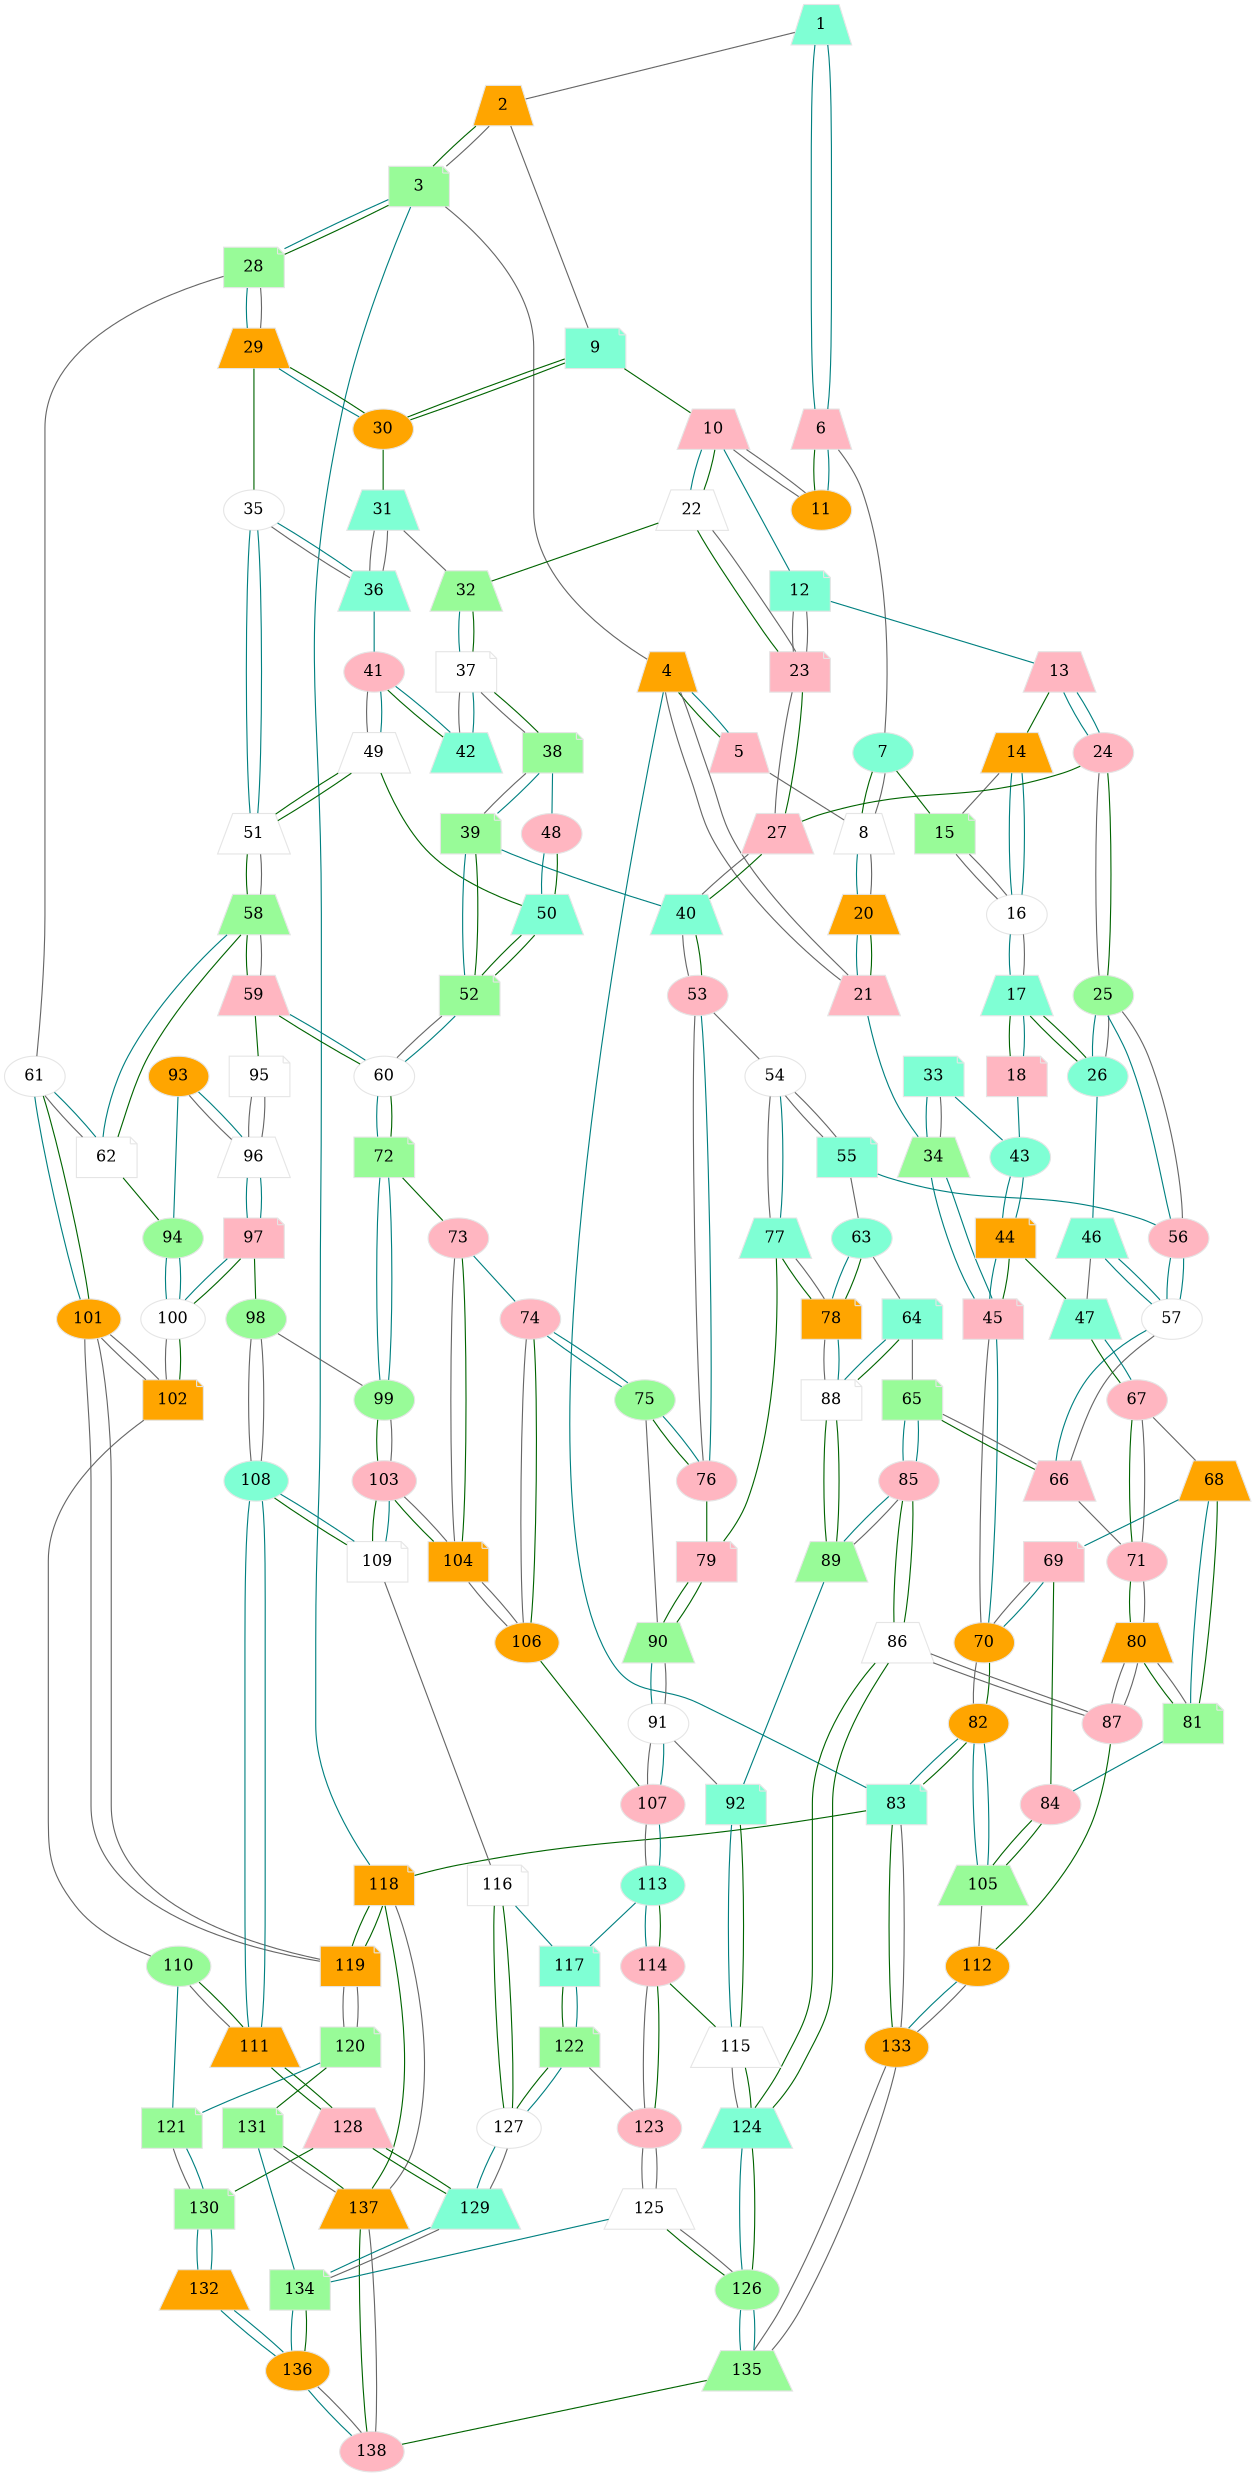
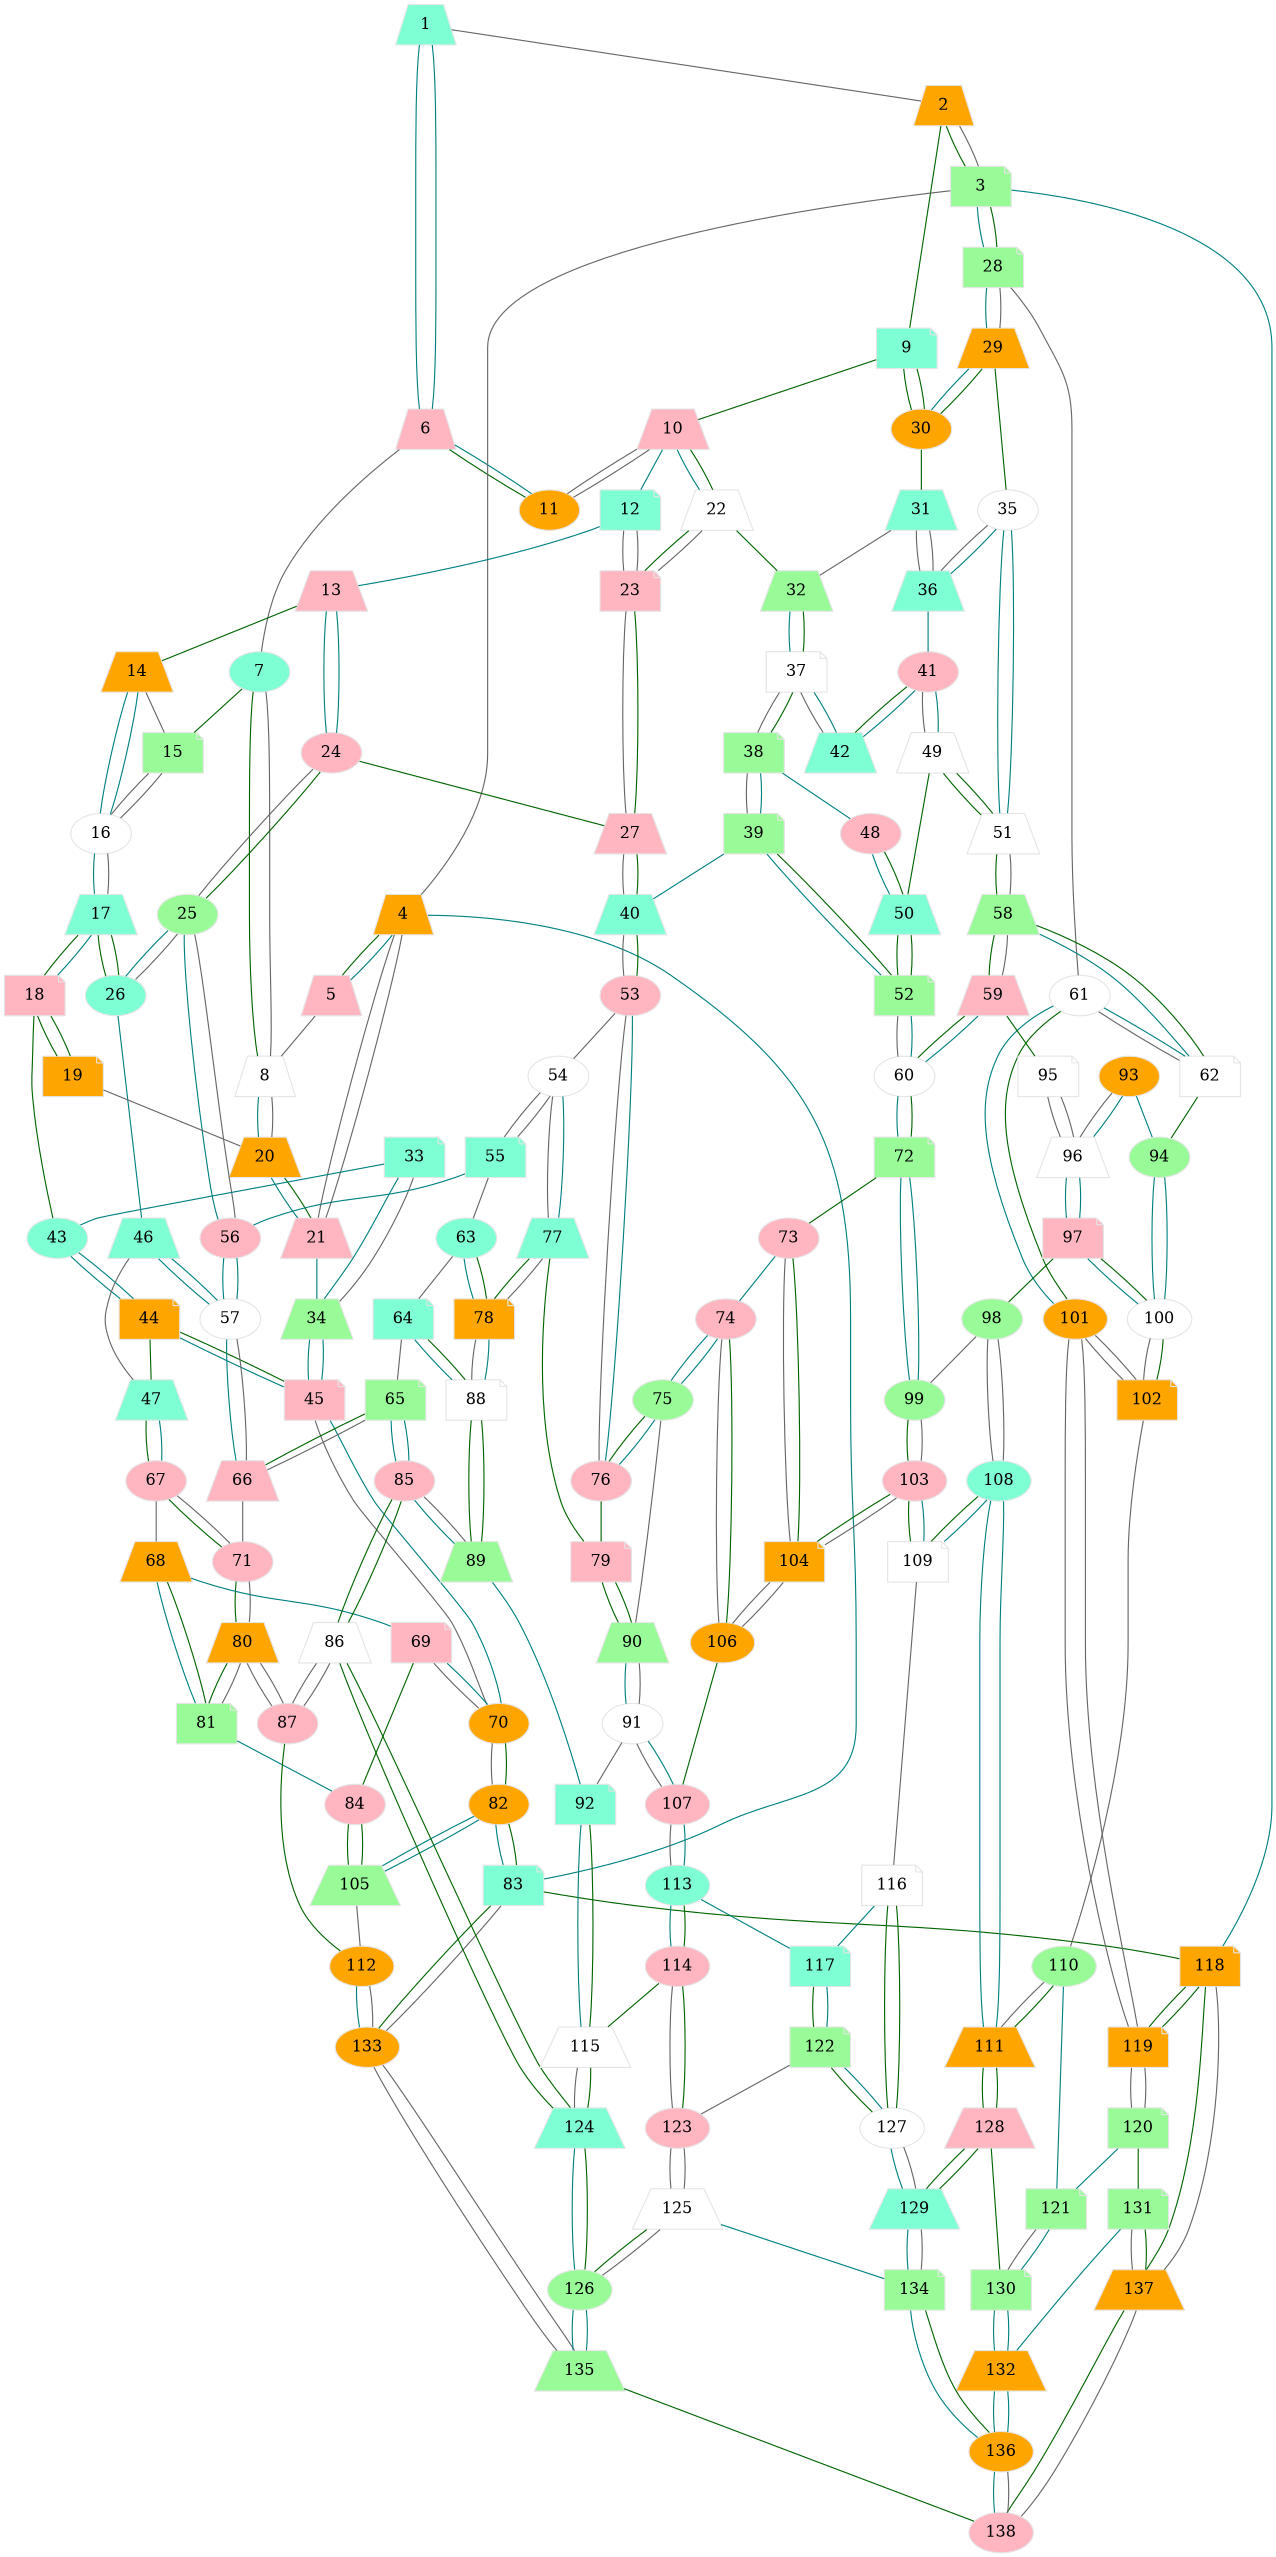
(549, 227) -> (925, 227)
none -> (73, 1076)
(1019, 1117) -> (35, 1118)
(276, 2209) -> (1068, 2289)
